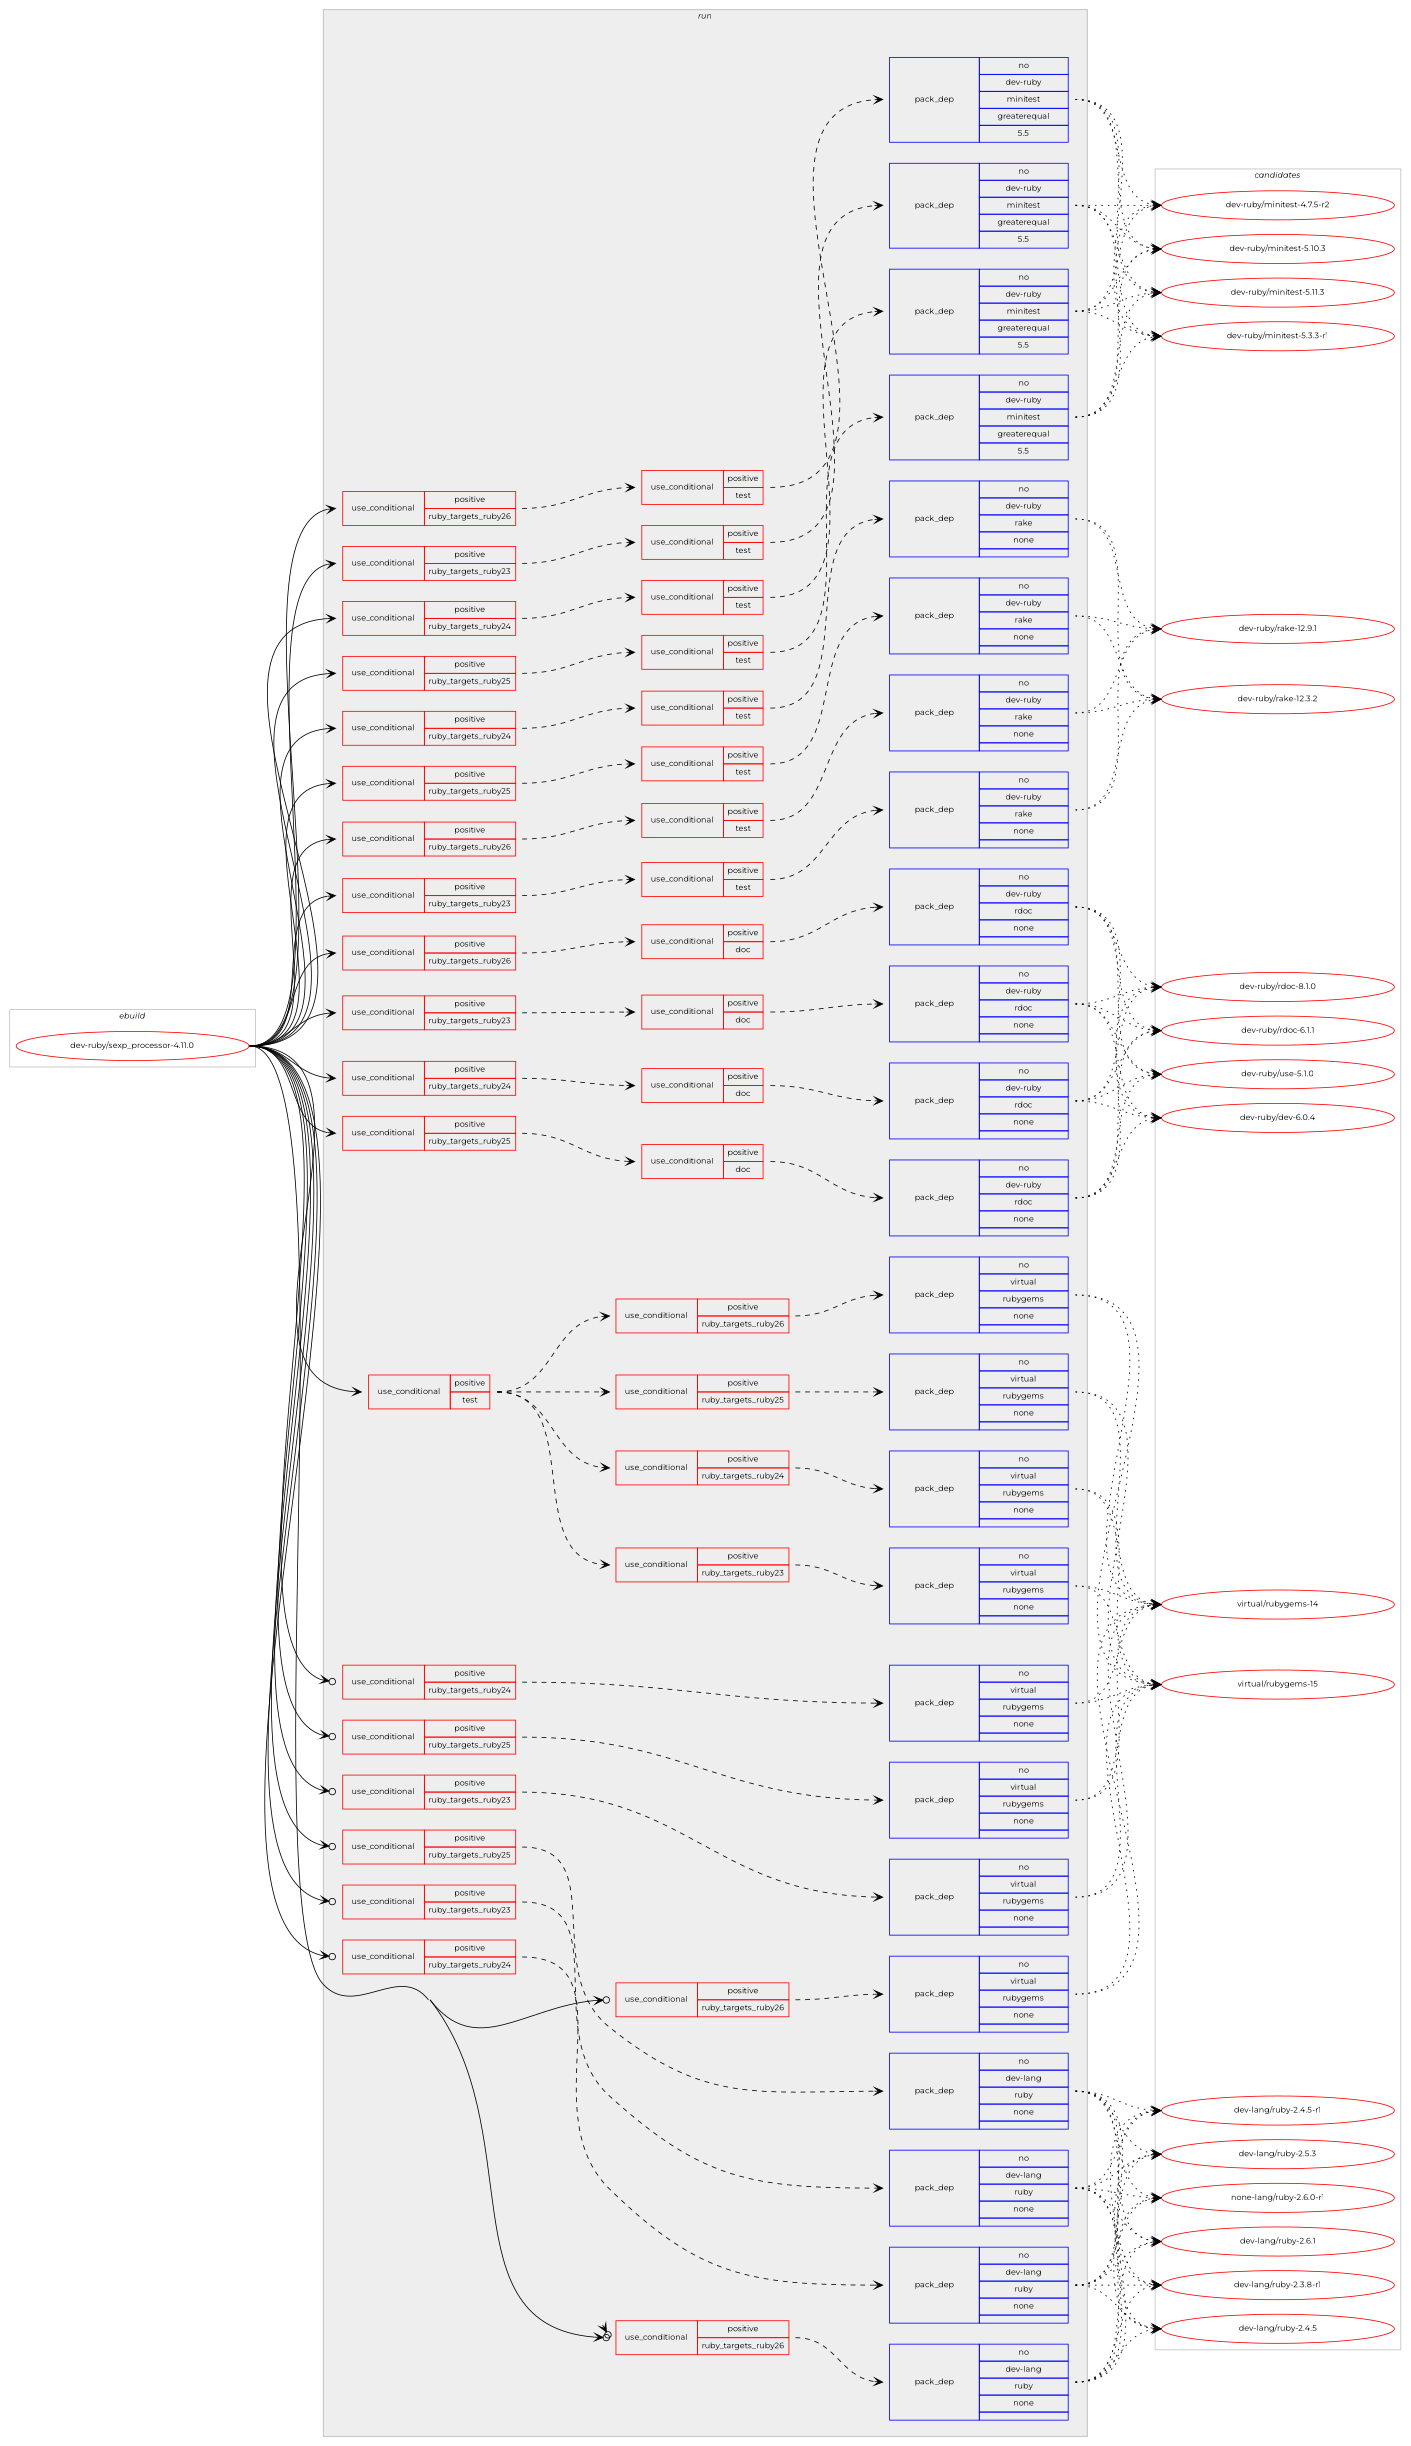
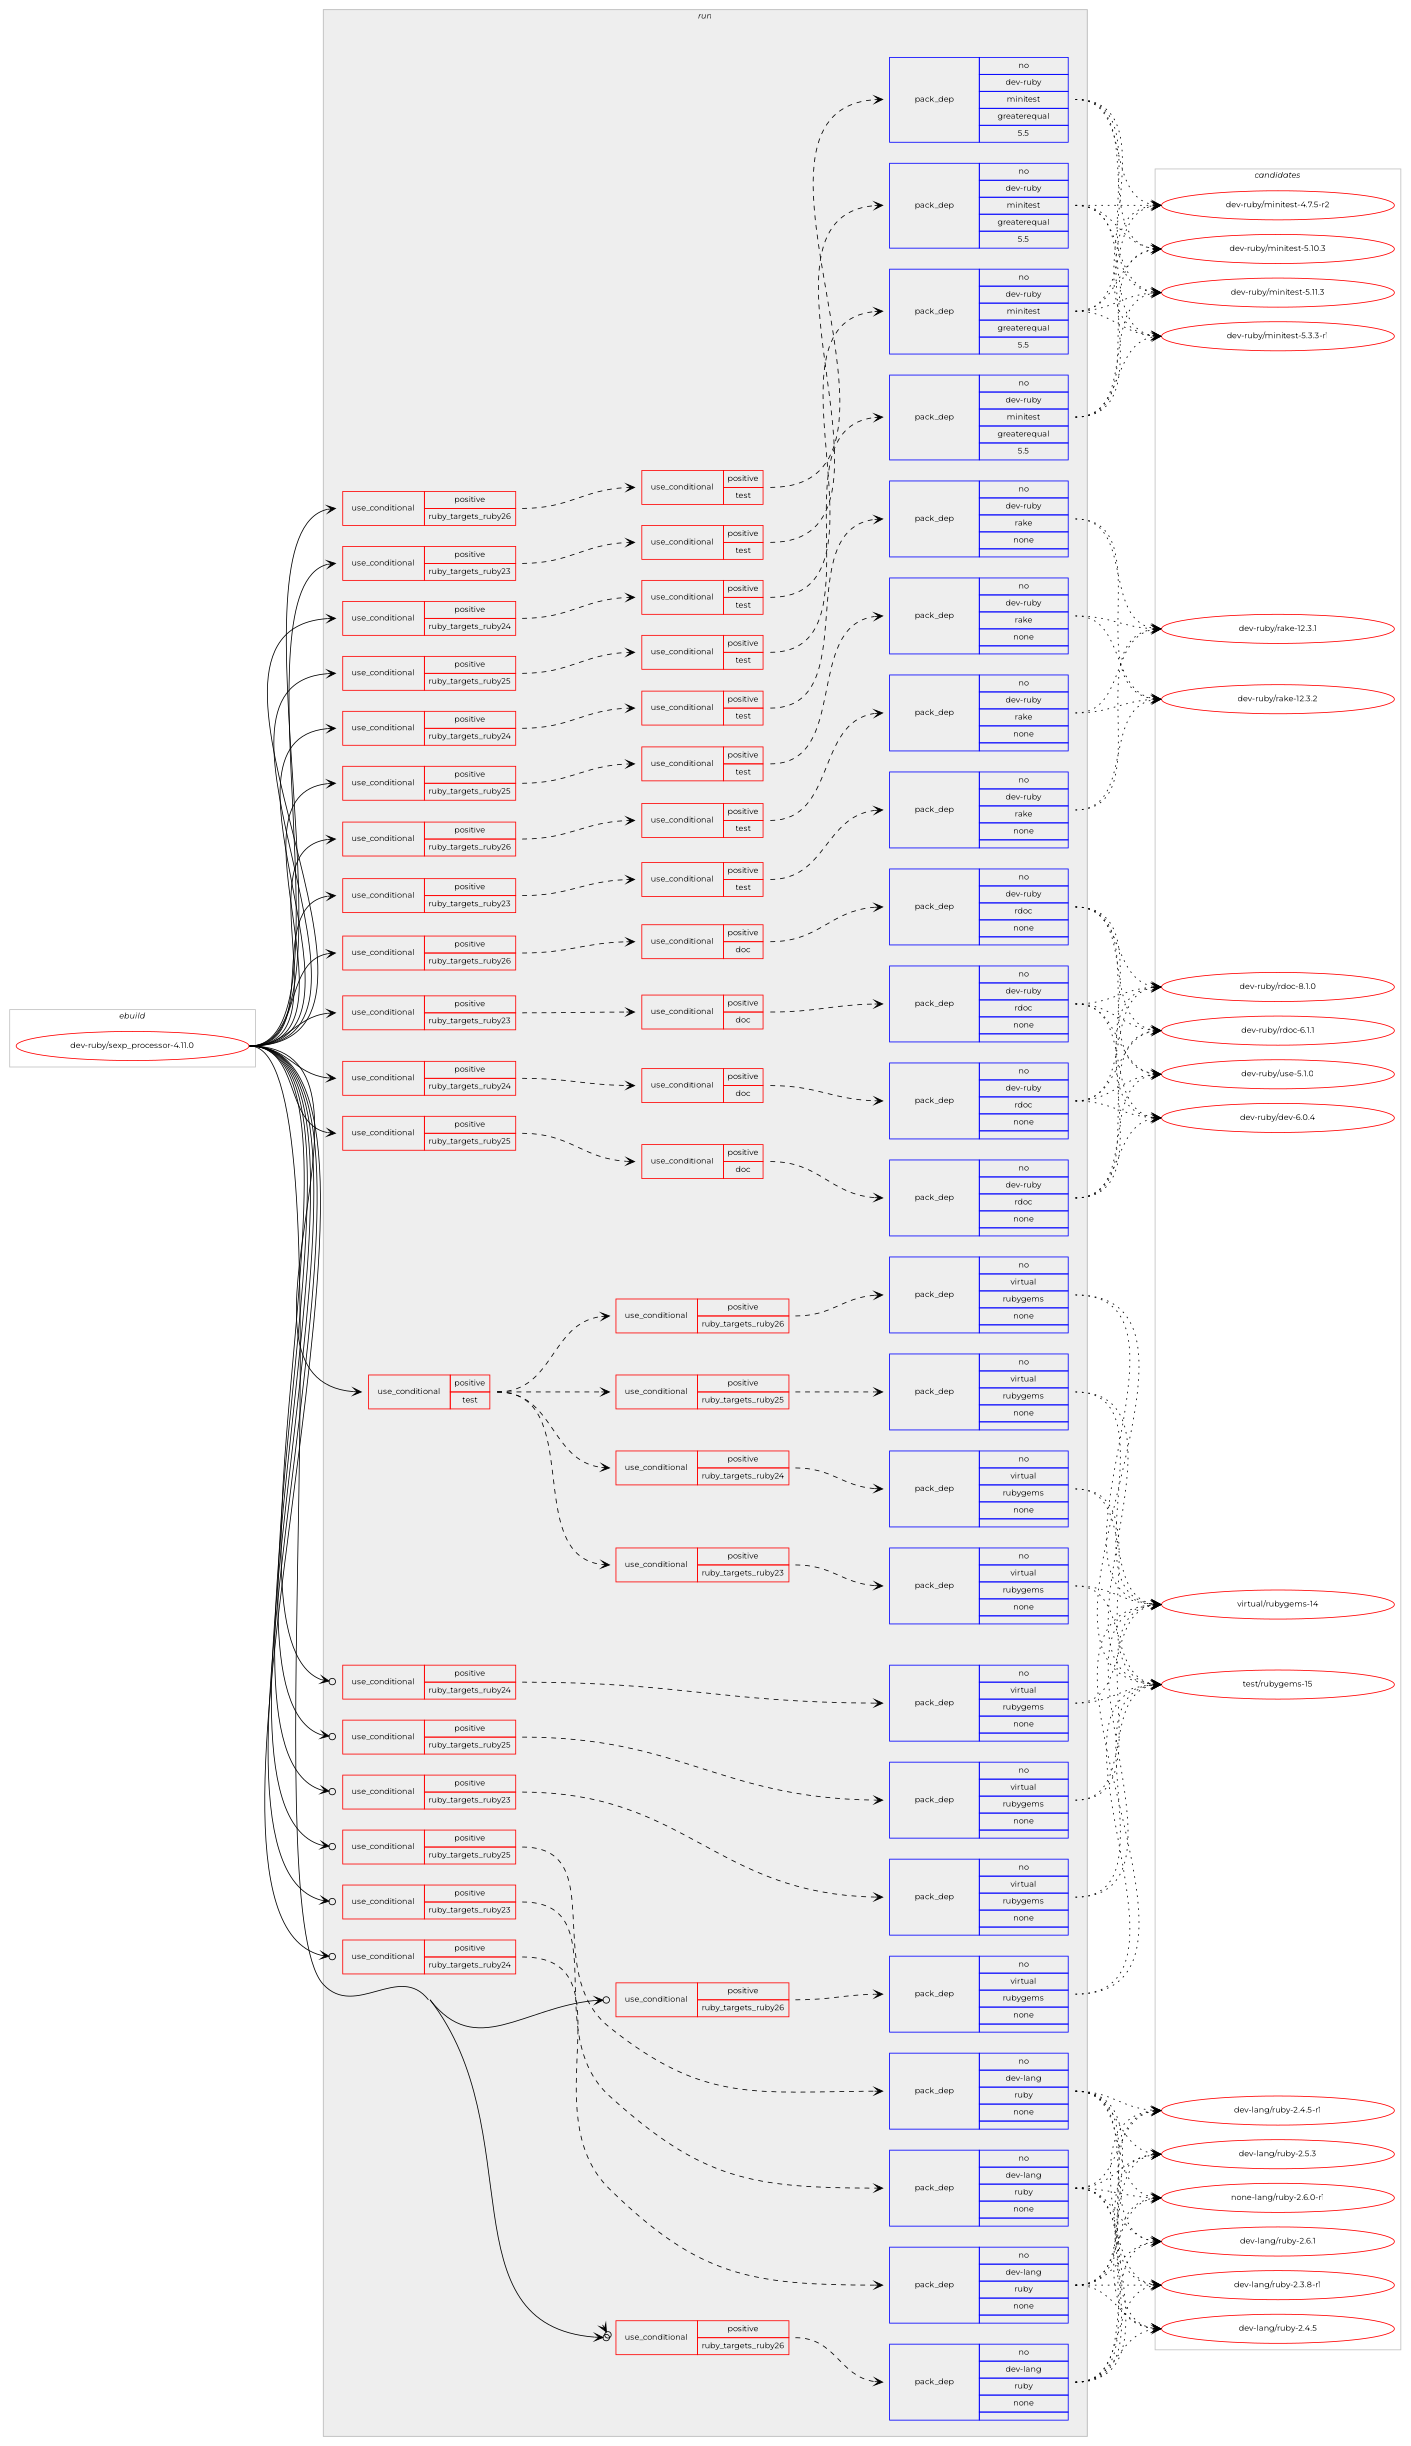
(1278, 629) -> (1278, 629)
(1278, 1685) -> (1278, 1685)
